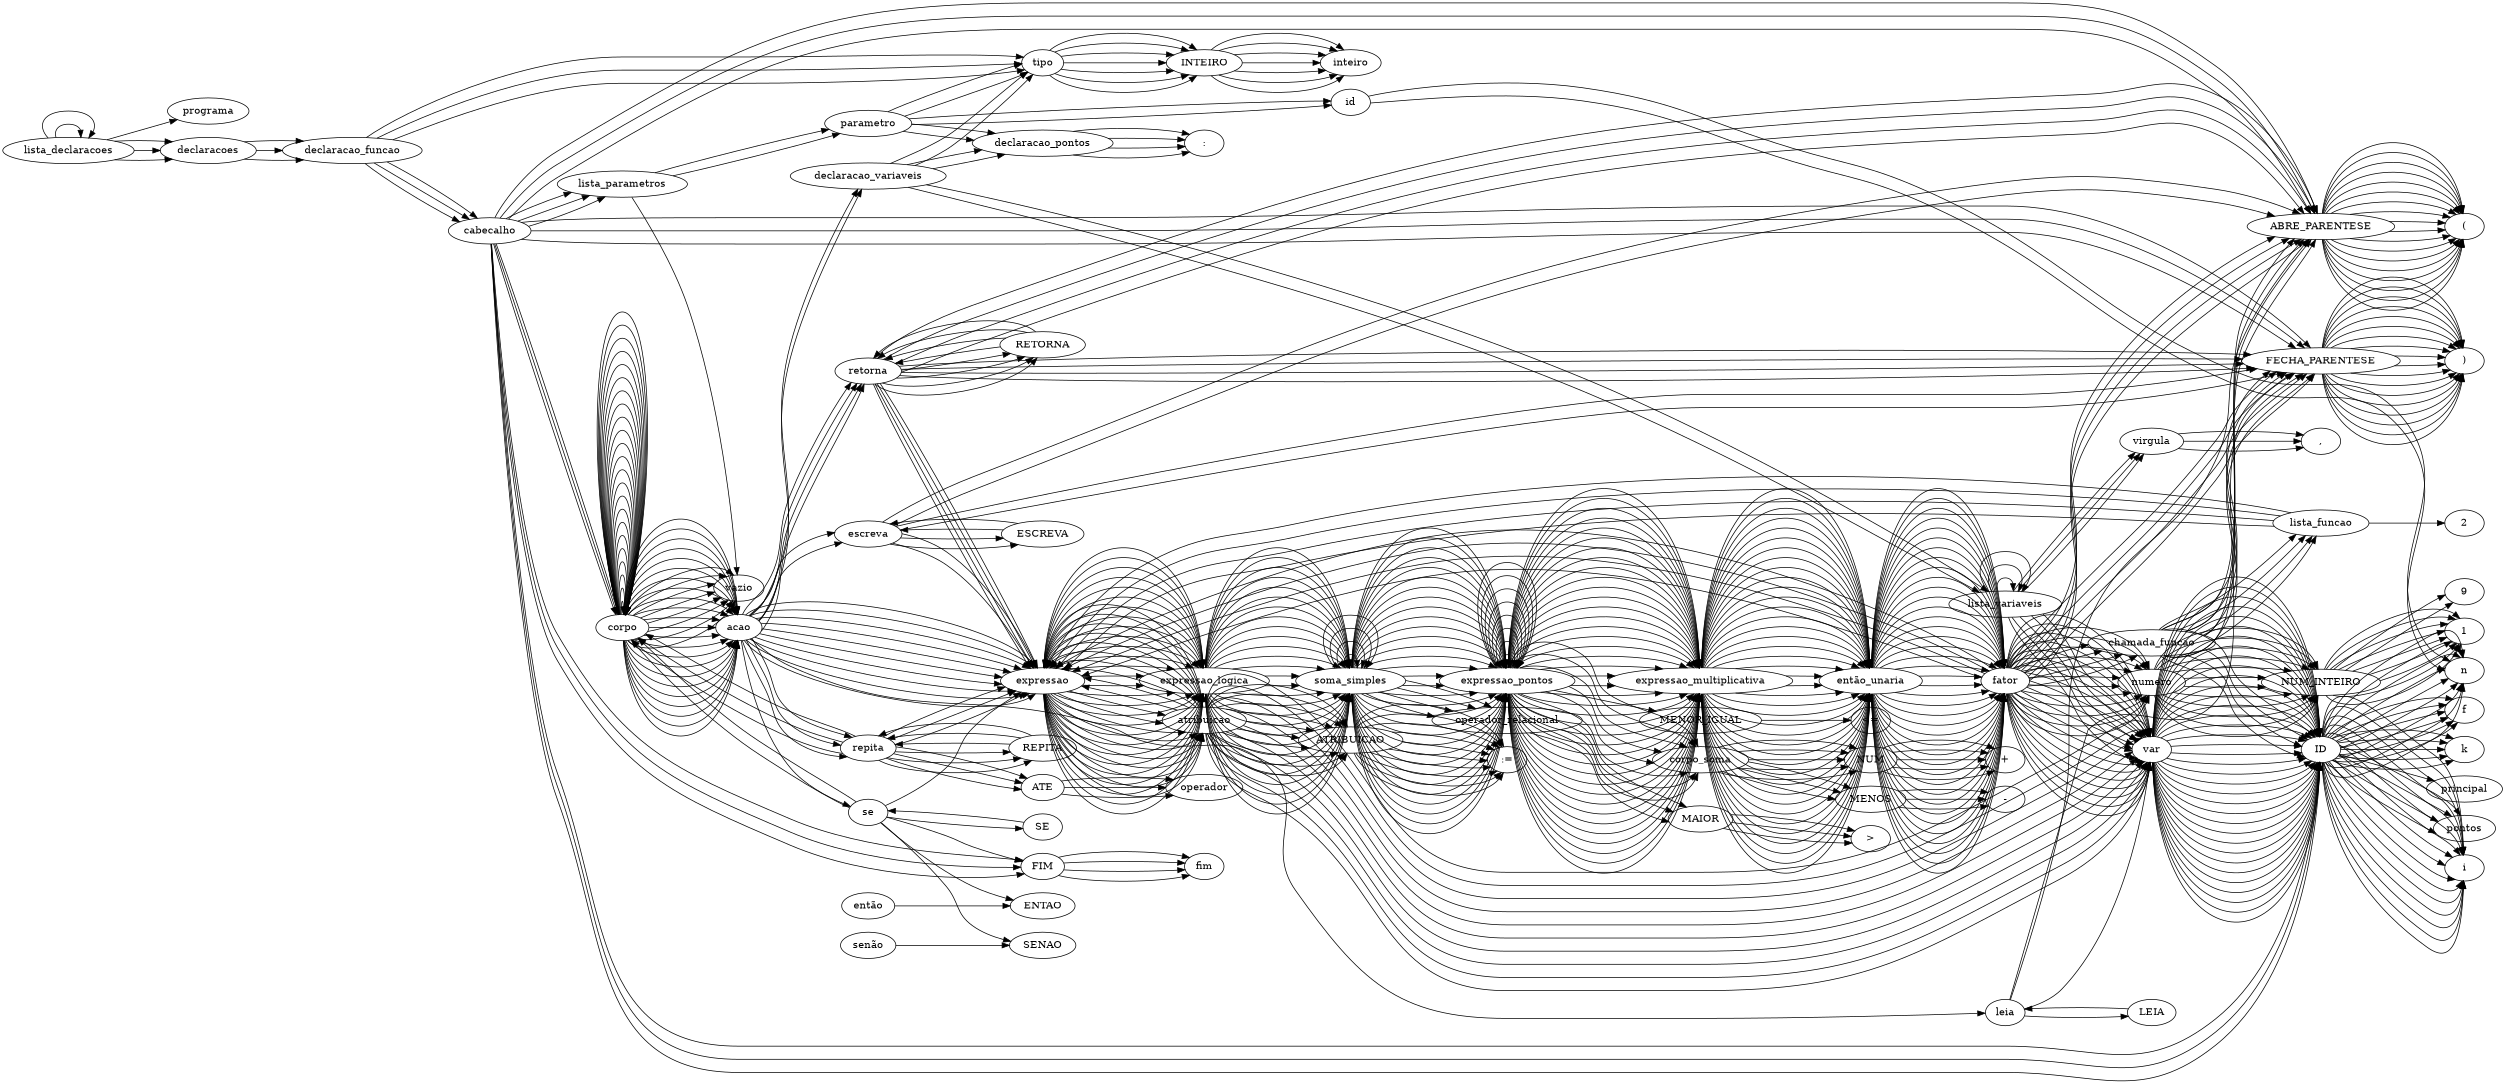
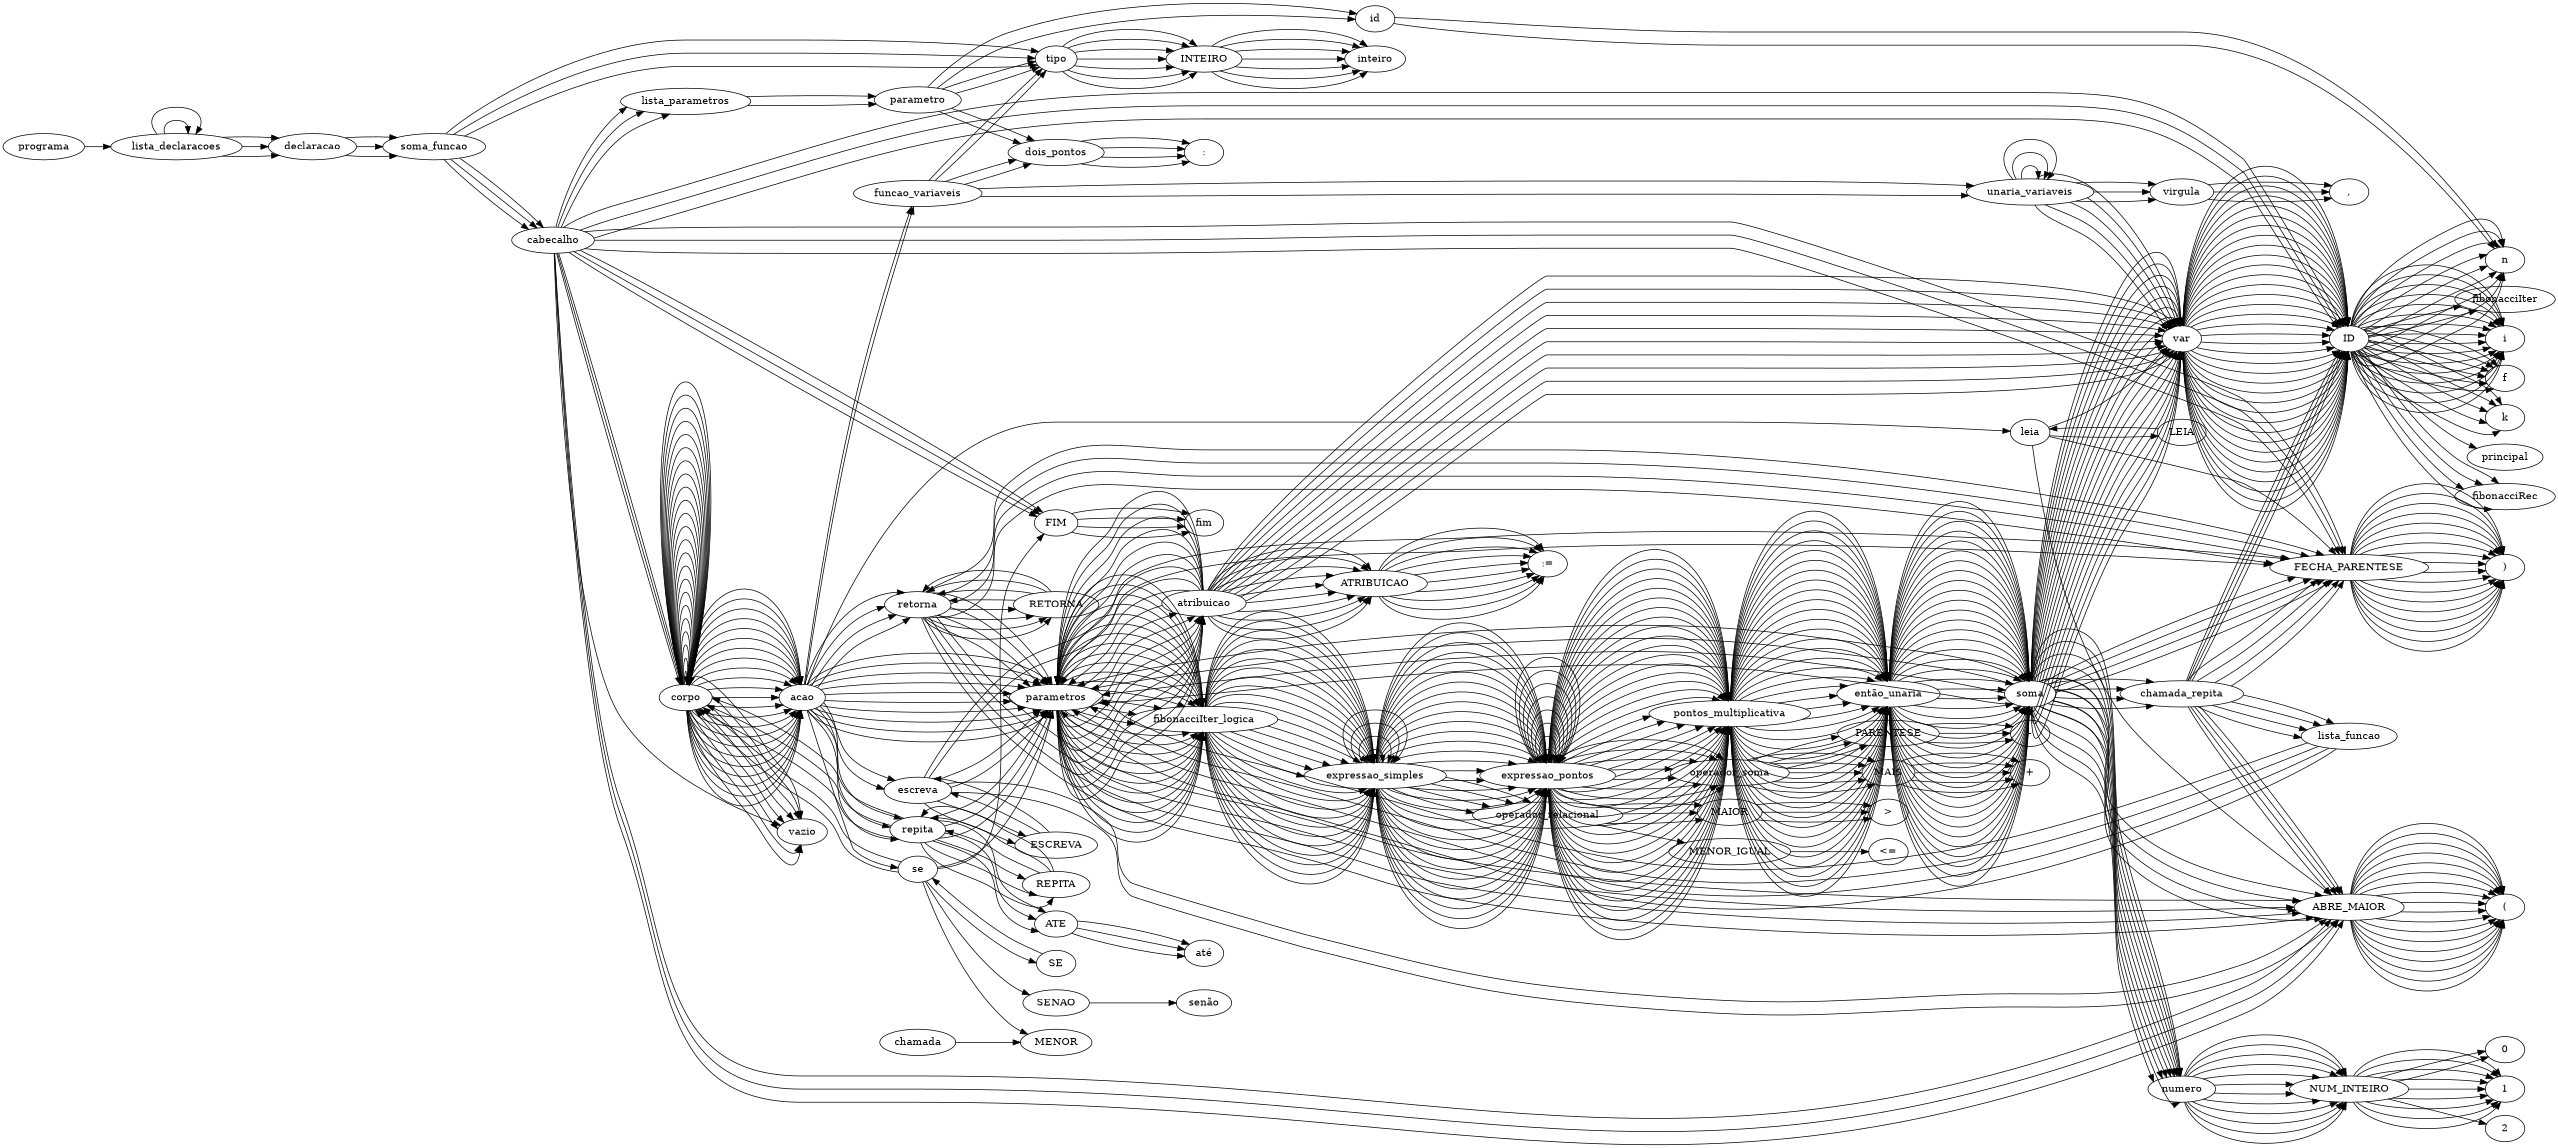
(138, 131) -> (94, 147)
(1043, 143) -> (1056, 153)
(208, 150) -> (312, 147)
(352, 150) -> (434, 147)
(868, 176) -> (918, 193)
(2321, 226) -> (2349, 907)
none -> (2505, 299)
(707, 375) -> (595, 647)
(2403, 523) -> (2443, 1113)
(2465, 592) -> (2505, 1050)
(2005, 604) -> (2030, 192)
(2152, 643) -> (2182, 694)
(1043, 681) -> (1056, 698)
(1204, 681) -> (1204, 719)
(1351, 681) -> (1375, 776)
(1701, 681) -> (1730, 714)
(2005, 681) -> (2030, 694)
(1601, 700) -> (1637, 833)
(1701, 760) -> (1730, 773)
(1871, 760) -> (1888, 773)
(1204, 788) -> (1204, 953)
(1871, 799) -> (1888, 733)
(2465, 828) -> (2505, 497)
(868, 906) -> (918, 1042)
(1043, 906) -> (1056, 1042)
(949, 945) -> (1129, 1003)
